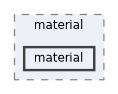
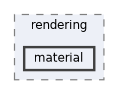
(59, 26) -> (59, 26)
